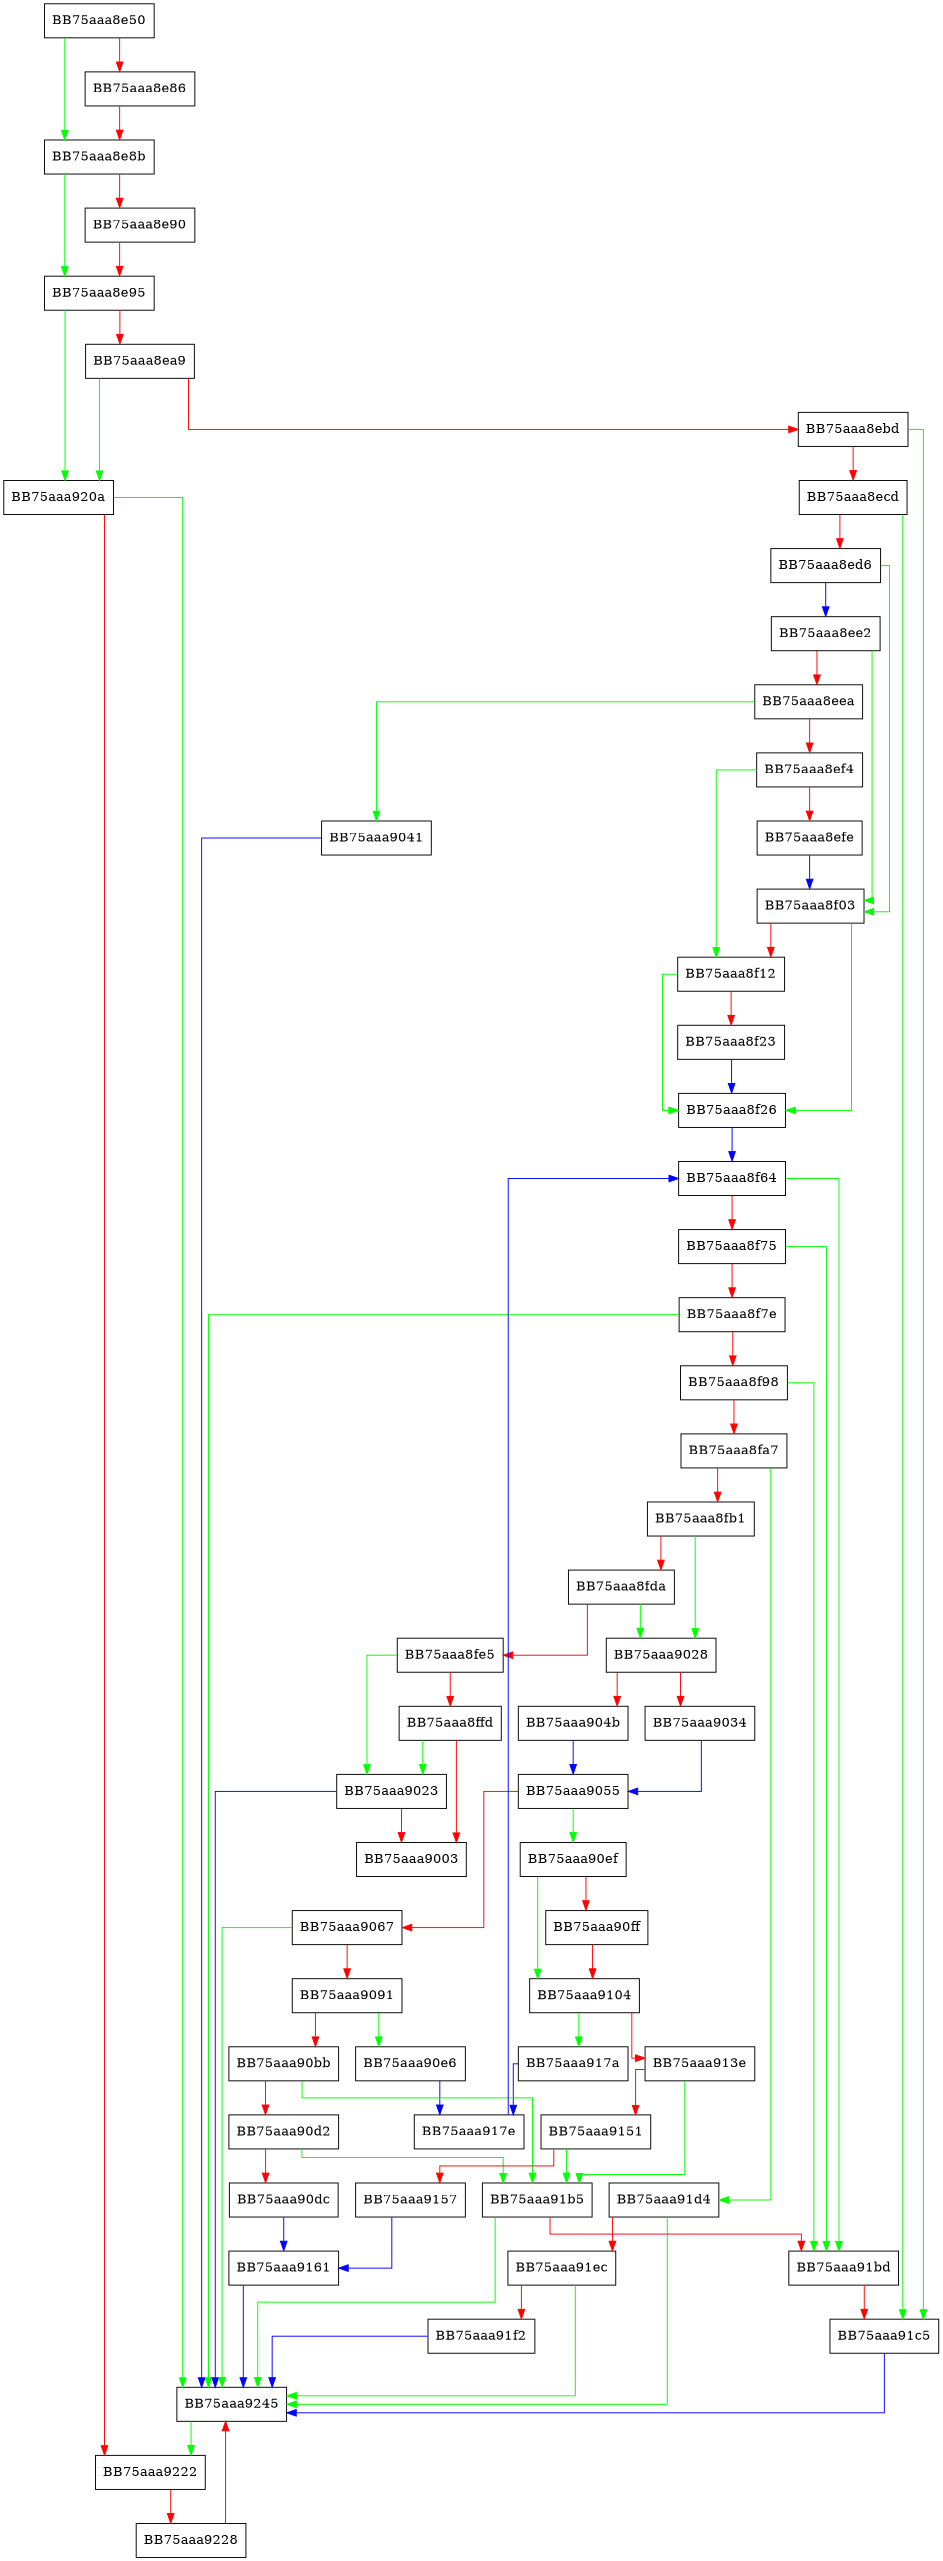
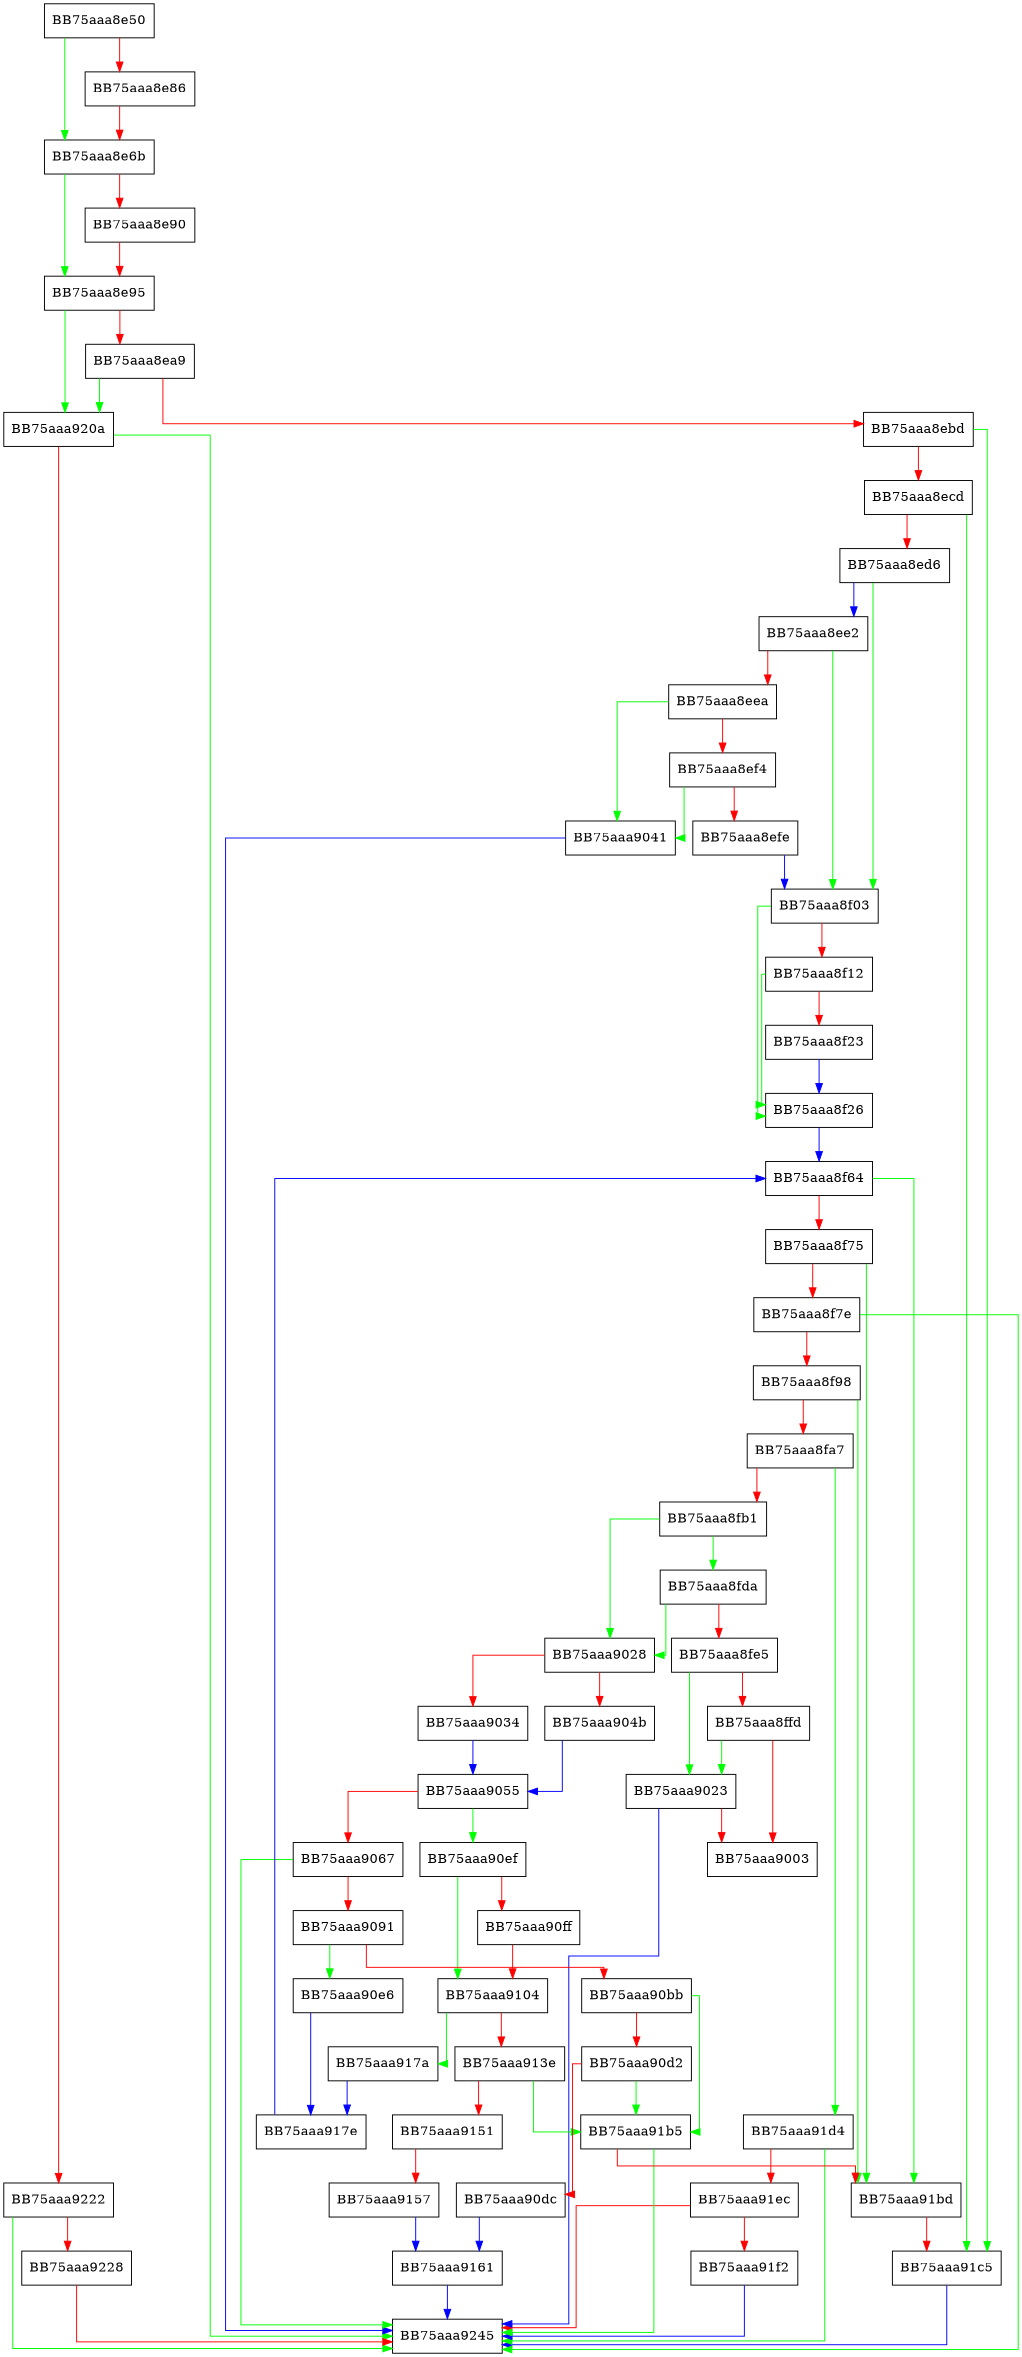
(99, 157) -> (99, 157)
(716, 839) -> (684, 813)
(661, 1548) -> (713, 1548)
(567, 2161) -> none
(491, 2396) -> (576, 2242)
(191, 2434) -> (132, 2349)
